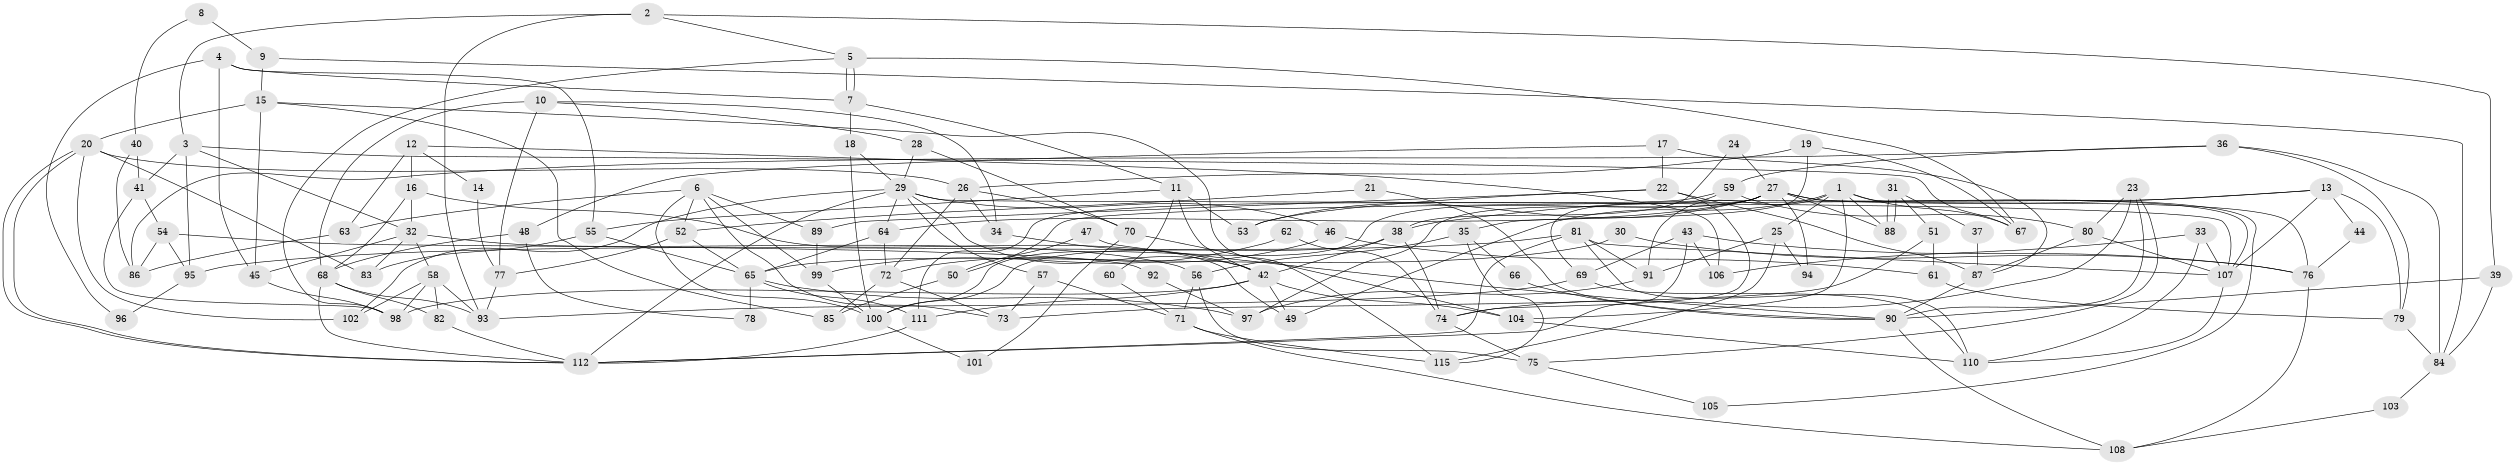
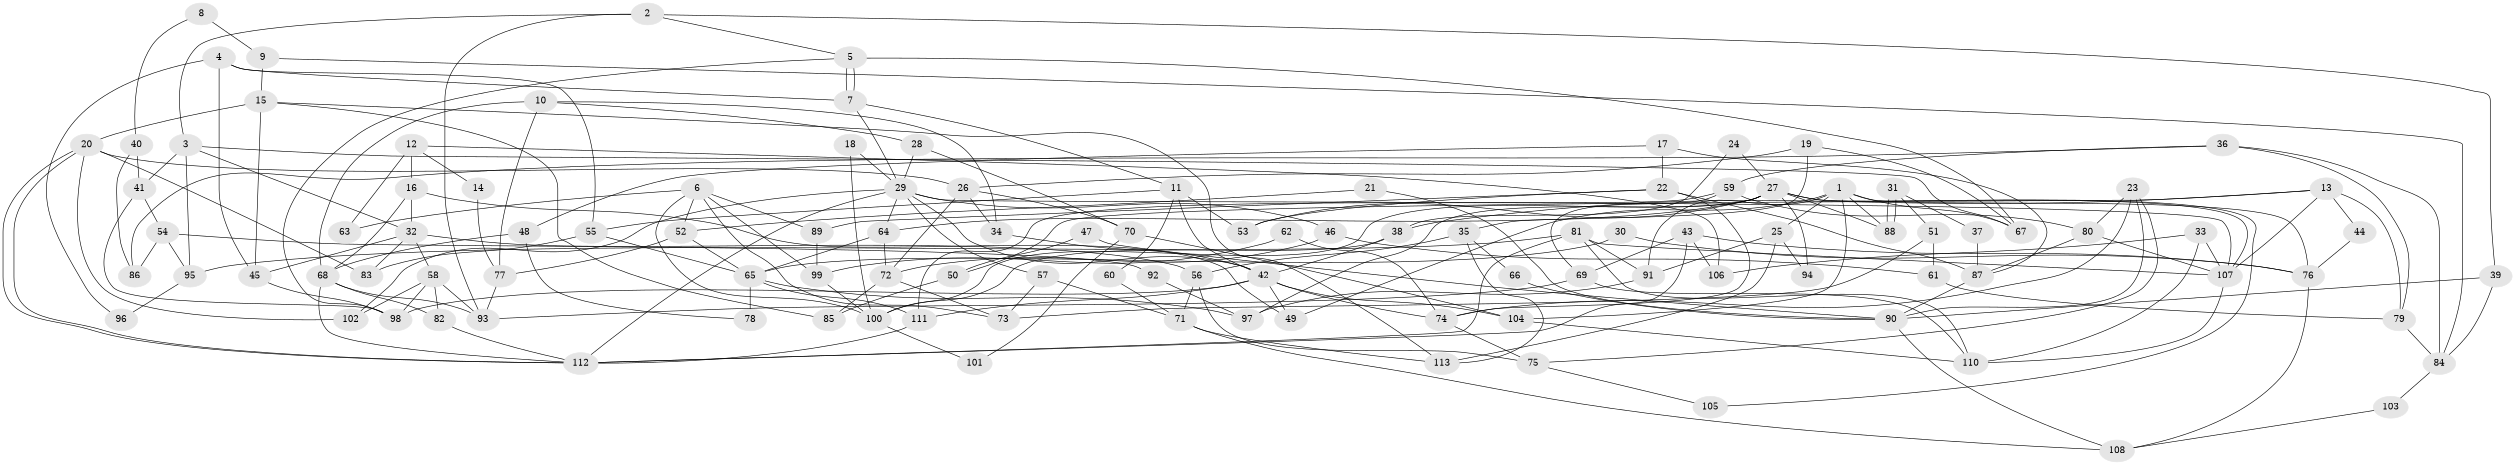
(850, 123) -> (878, 144)
(243, 249) -> none
(1425, 274) -> (1380, 309)
(1442, 364) -> (1442, 364)
